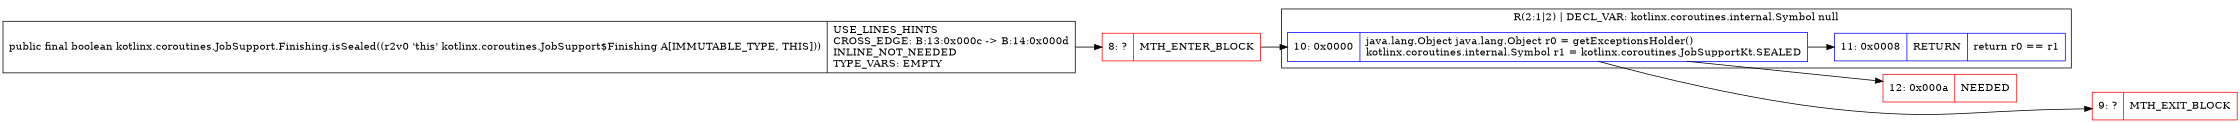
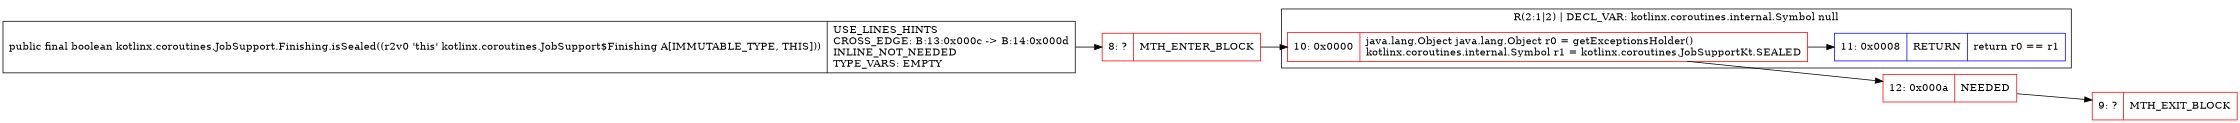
(1547, 47) -> (1547, 47)
(1839, 110) -> (2051, 97)
